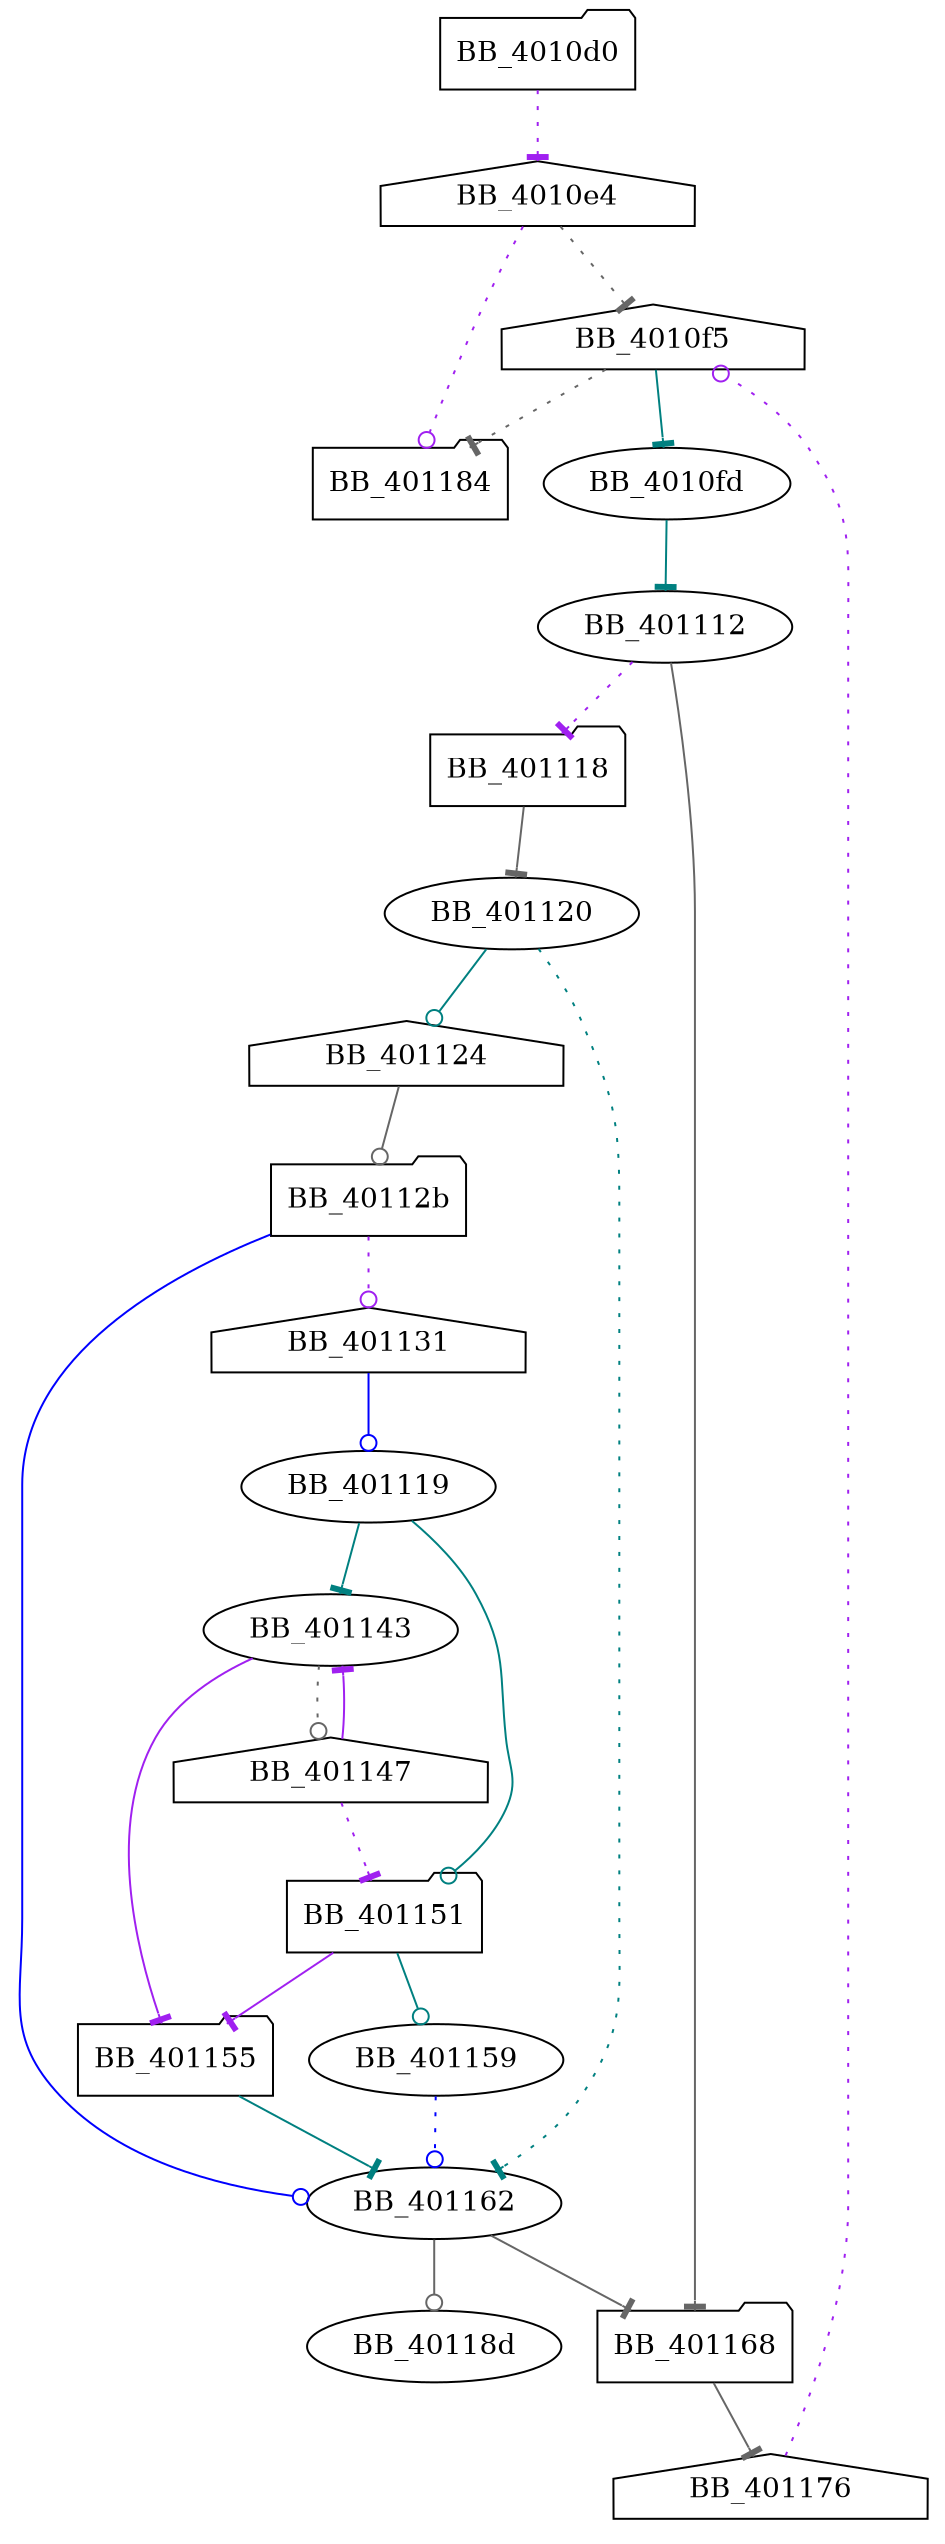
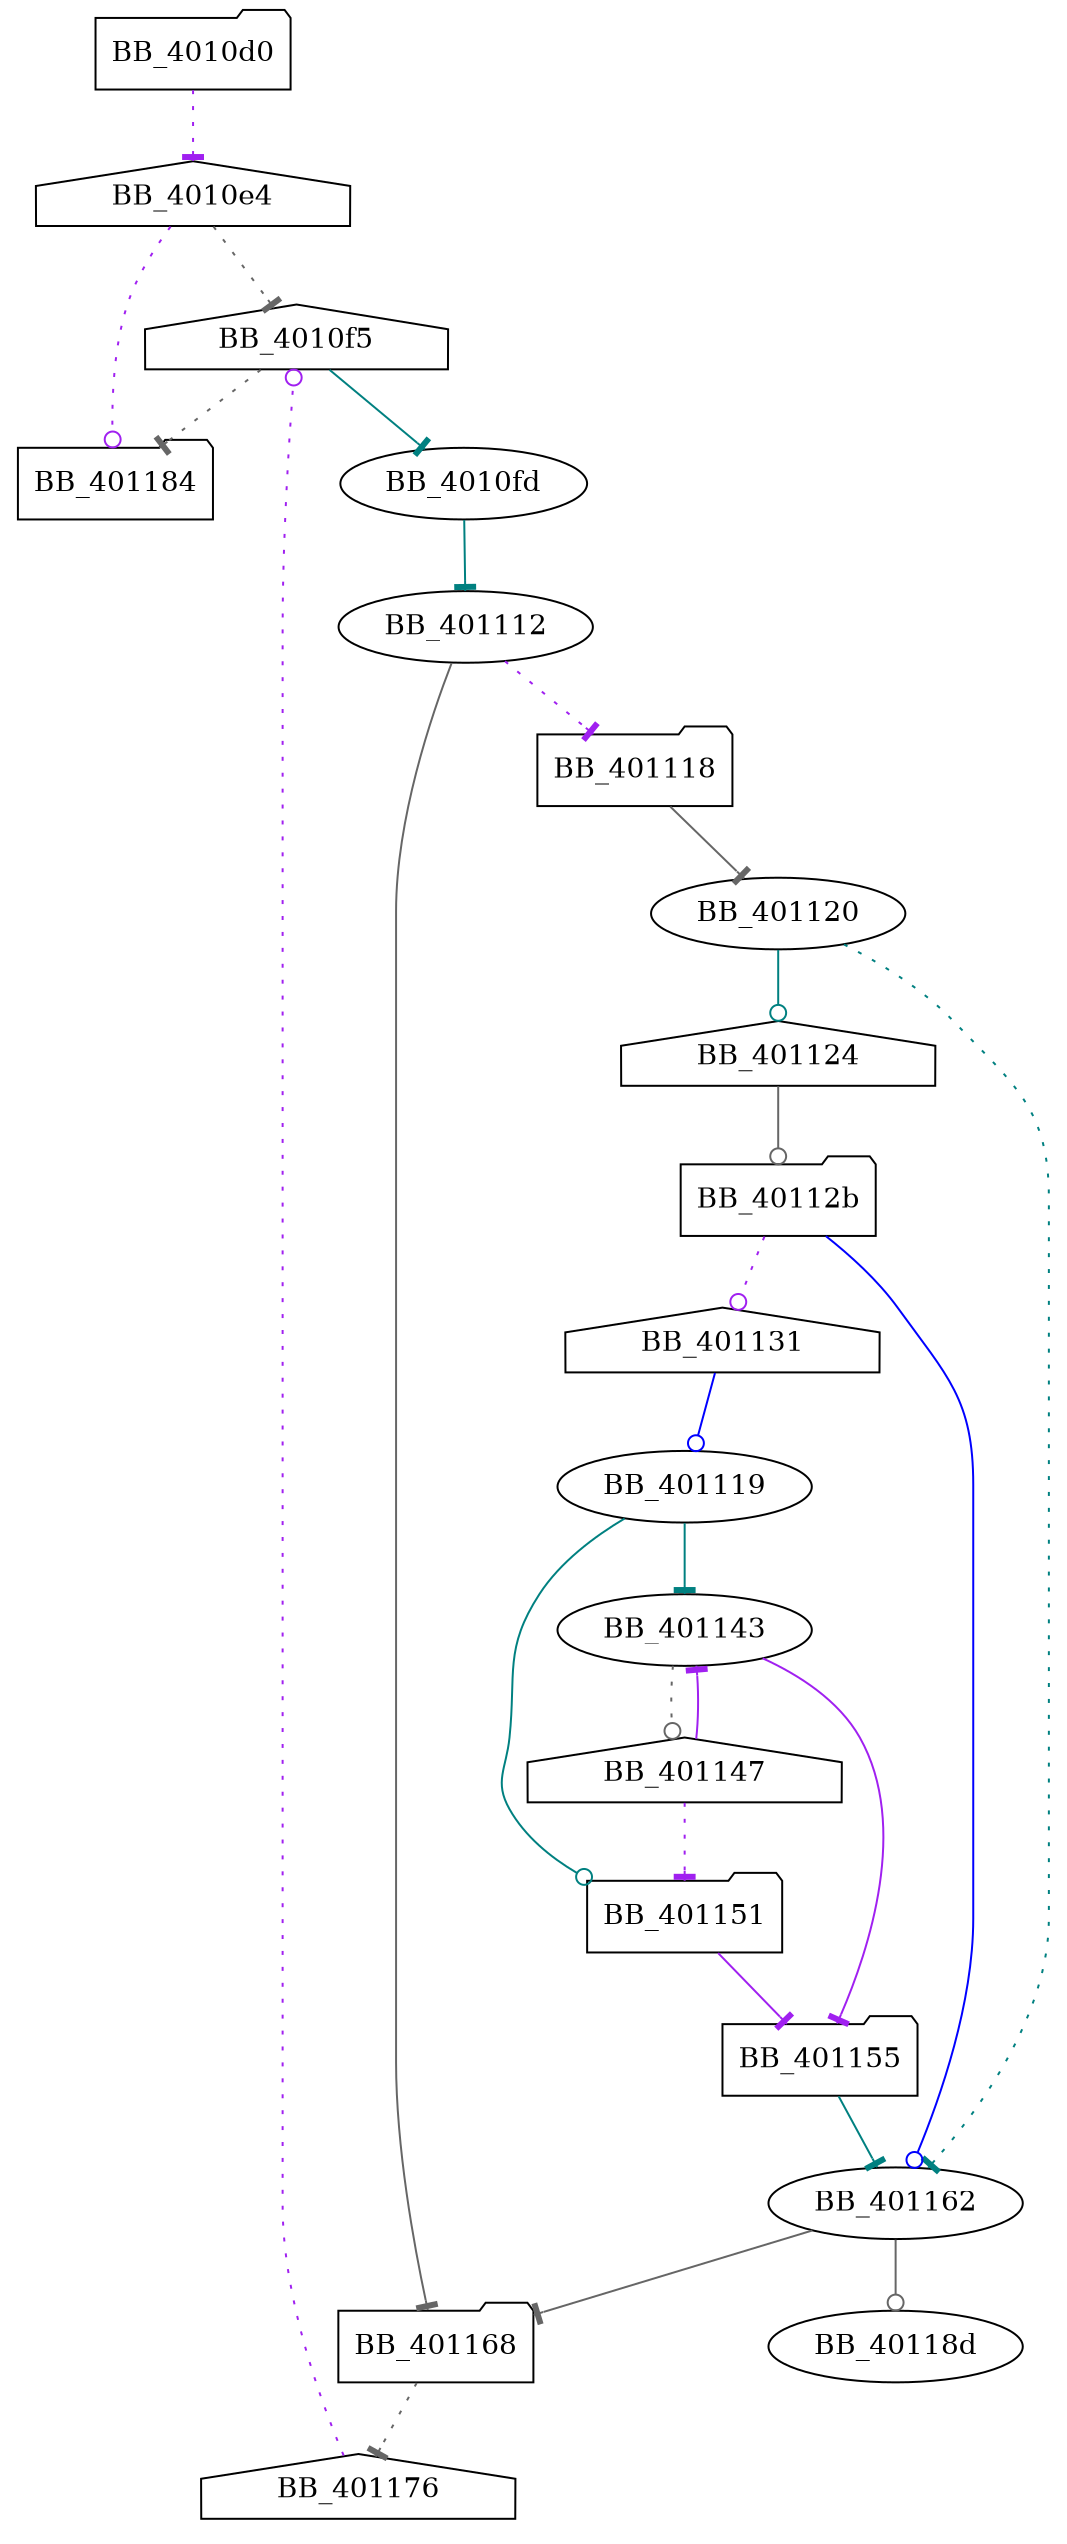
(436, 2060) -> none
(731, 2415) -> (399, 2415)
